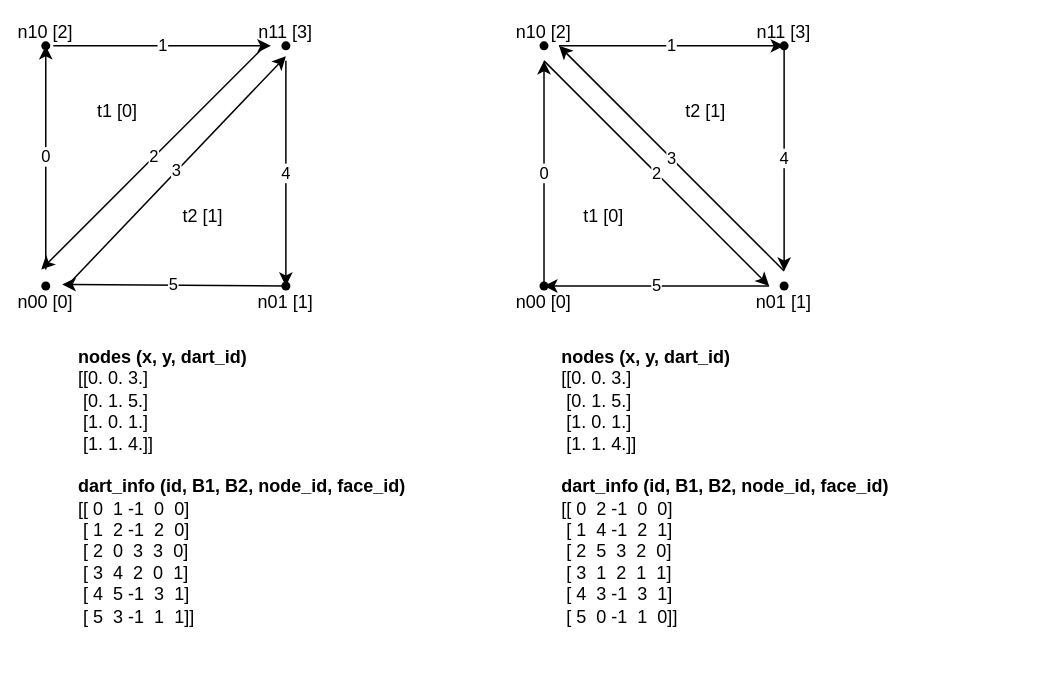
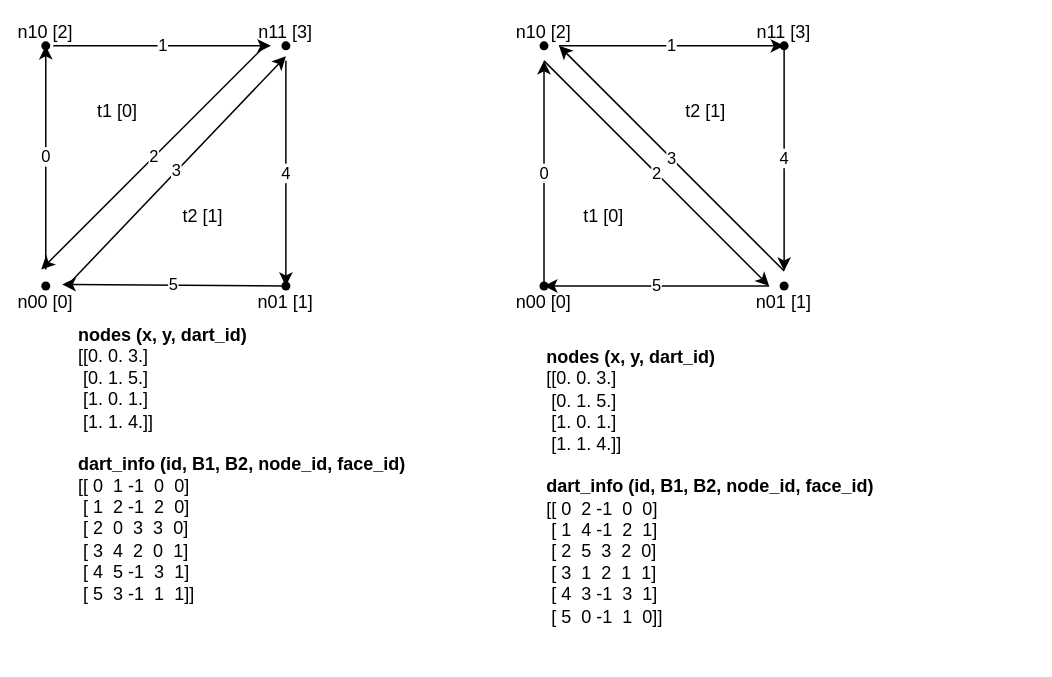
(256, 487) -> (256, 464)
(789, 487) -> (774, 487)
